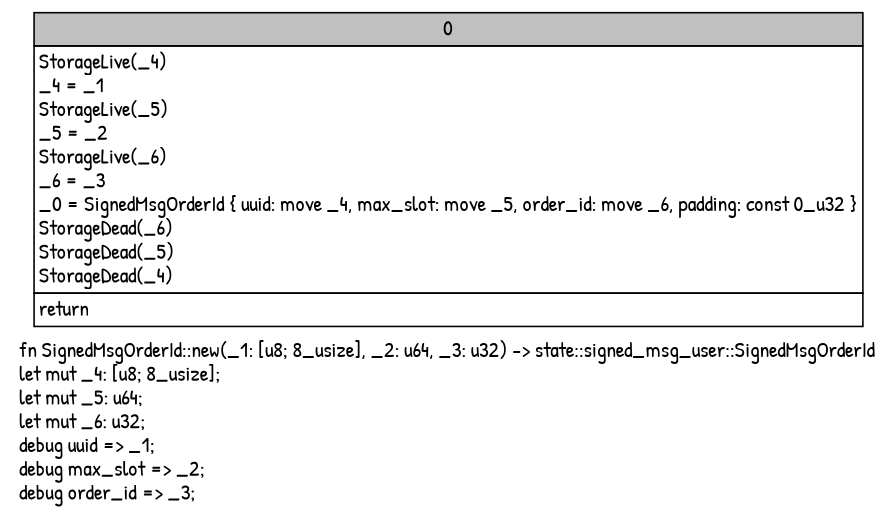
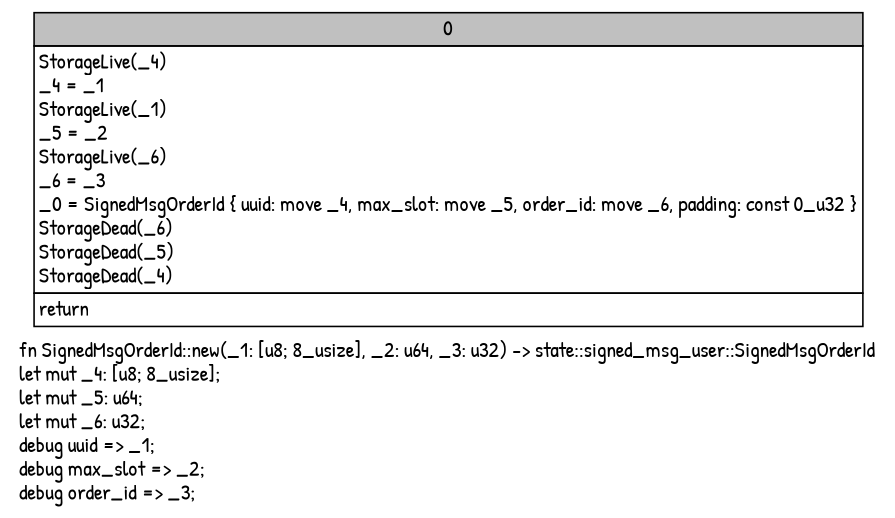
(104, 109) -> (104, 109)
